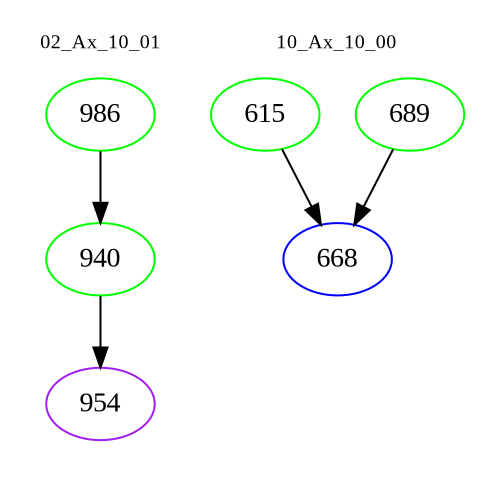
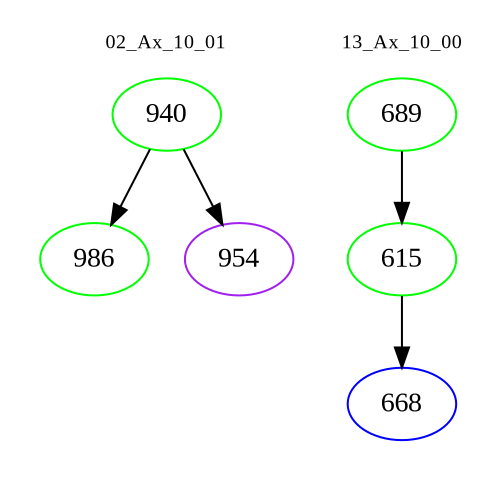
(338, 43) -> (403, 43)
(100, 177) -> (135, 178)
(378, 178) -> (402, 177)
